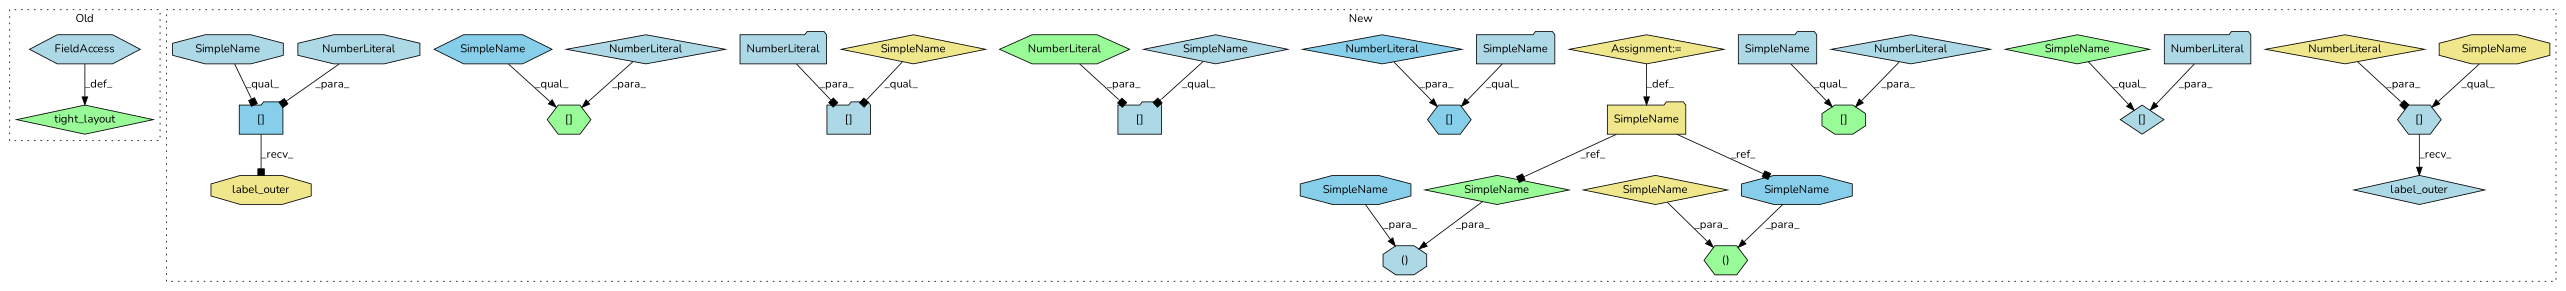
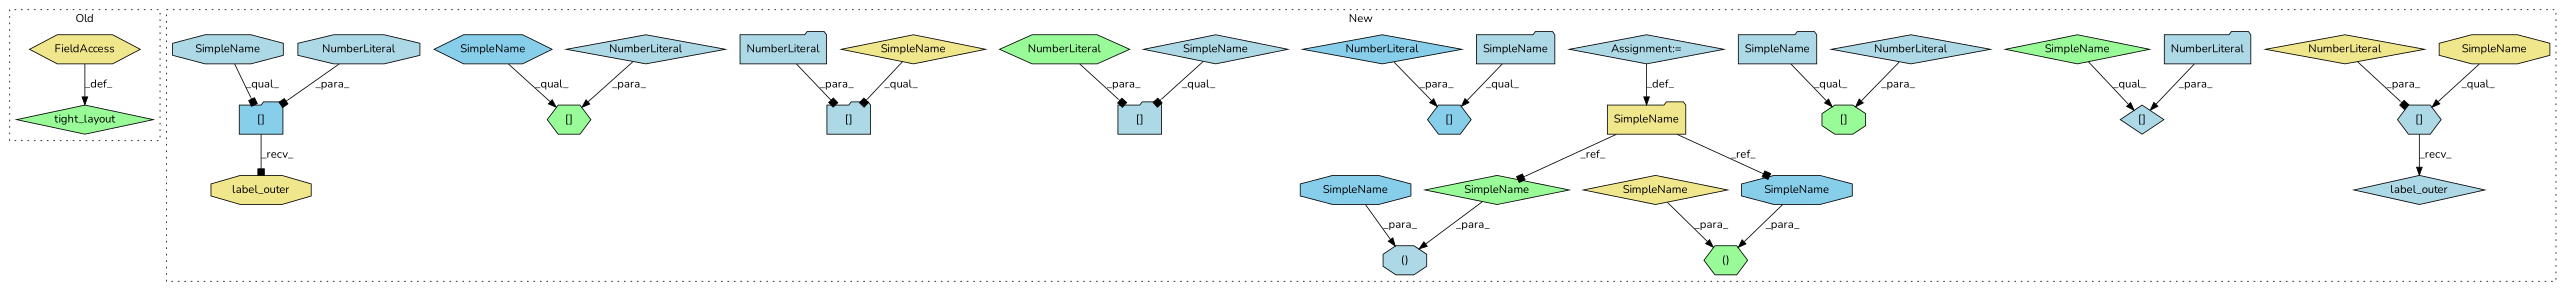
(85, 49) -> (85, 49)
(1647, 49) -> (1647, 49)
